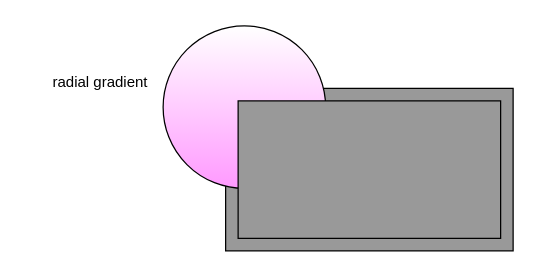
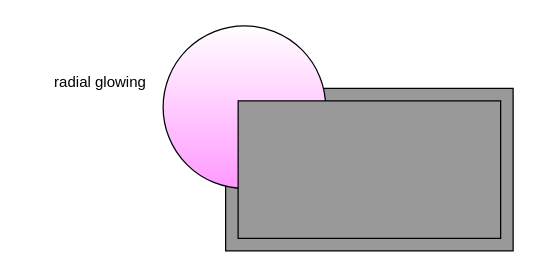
(101, 82) -> (101, 82)
